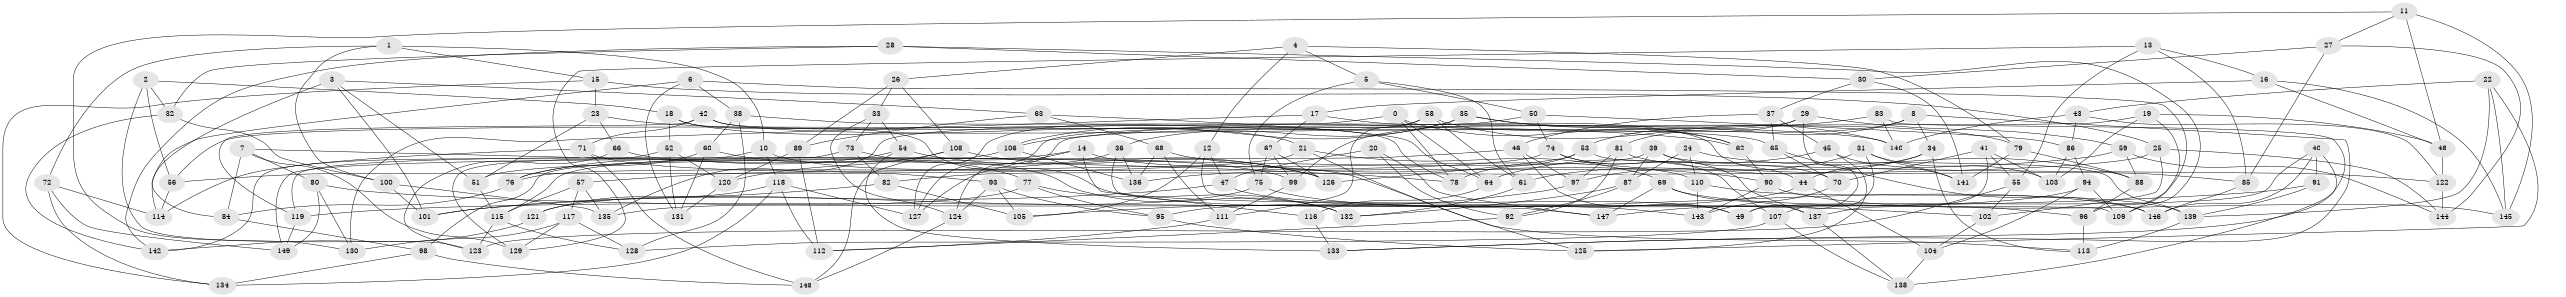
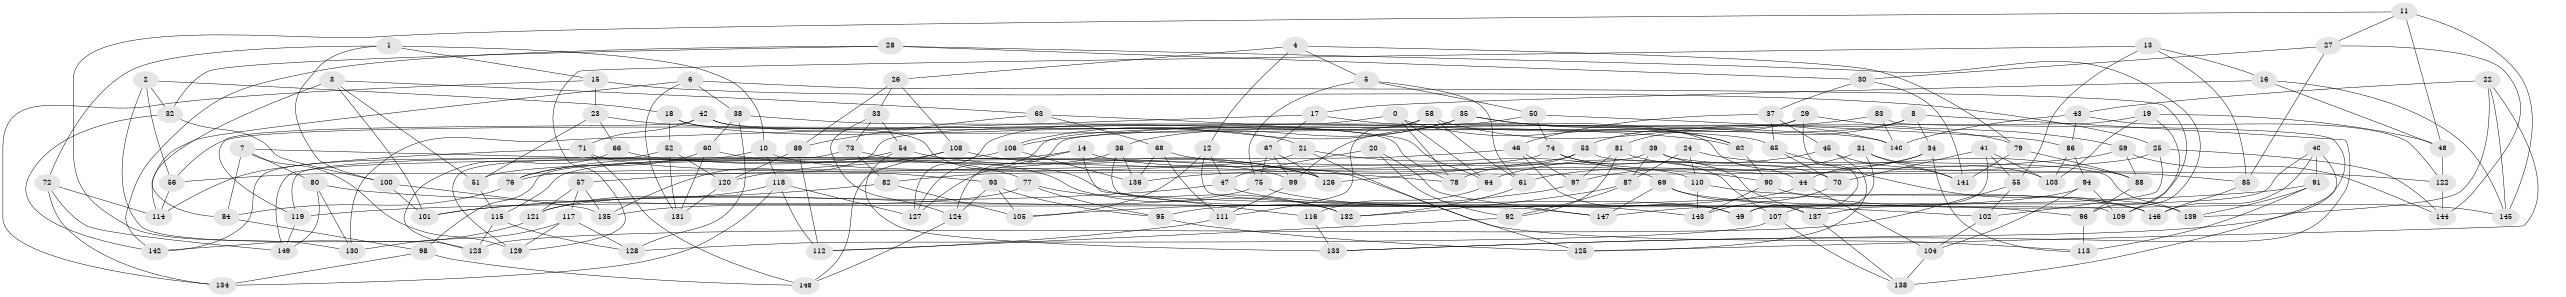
(547, 197) -> (561, 197)
(2149, 234) -> (2188, 231)
